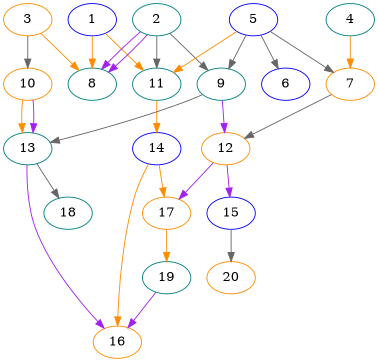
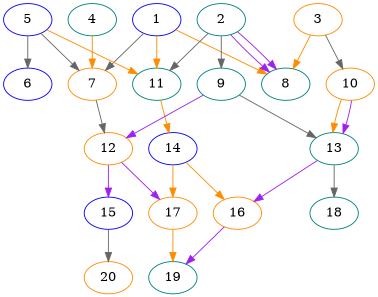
(239, 48) -> none
none -> (128, 49)
(145, 306) -> (208, 242)
